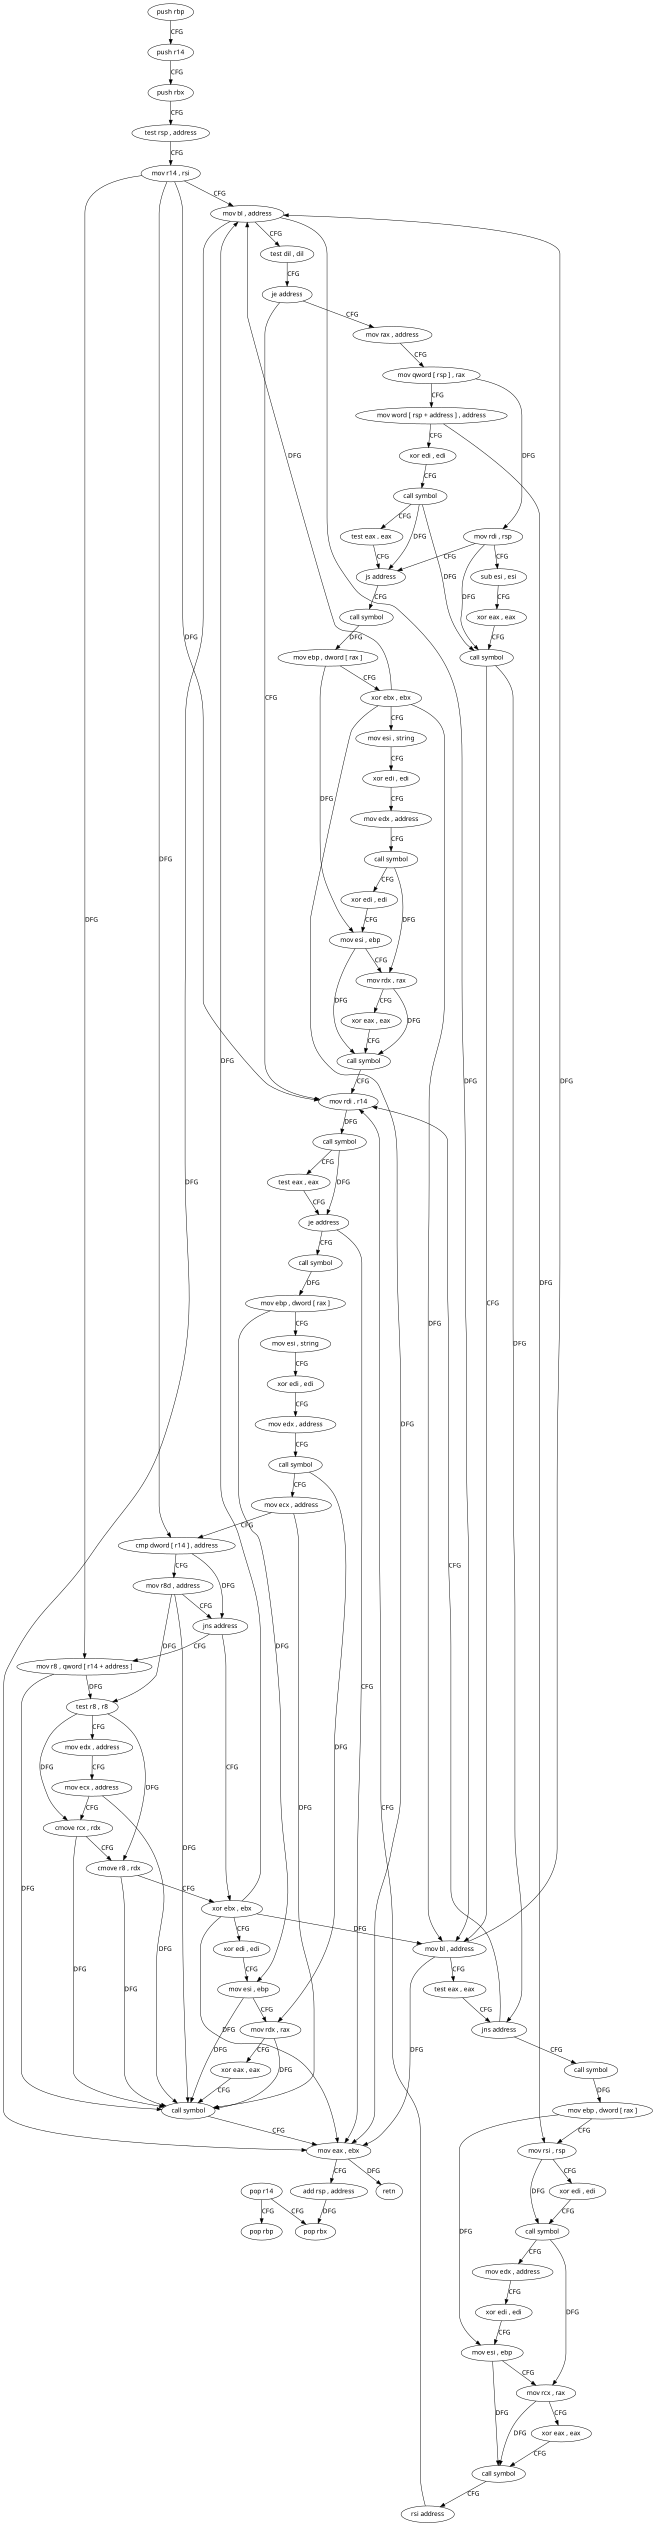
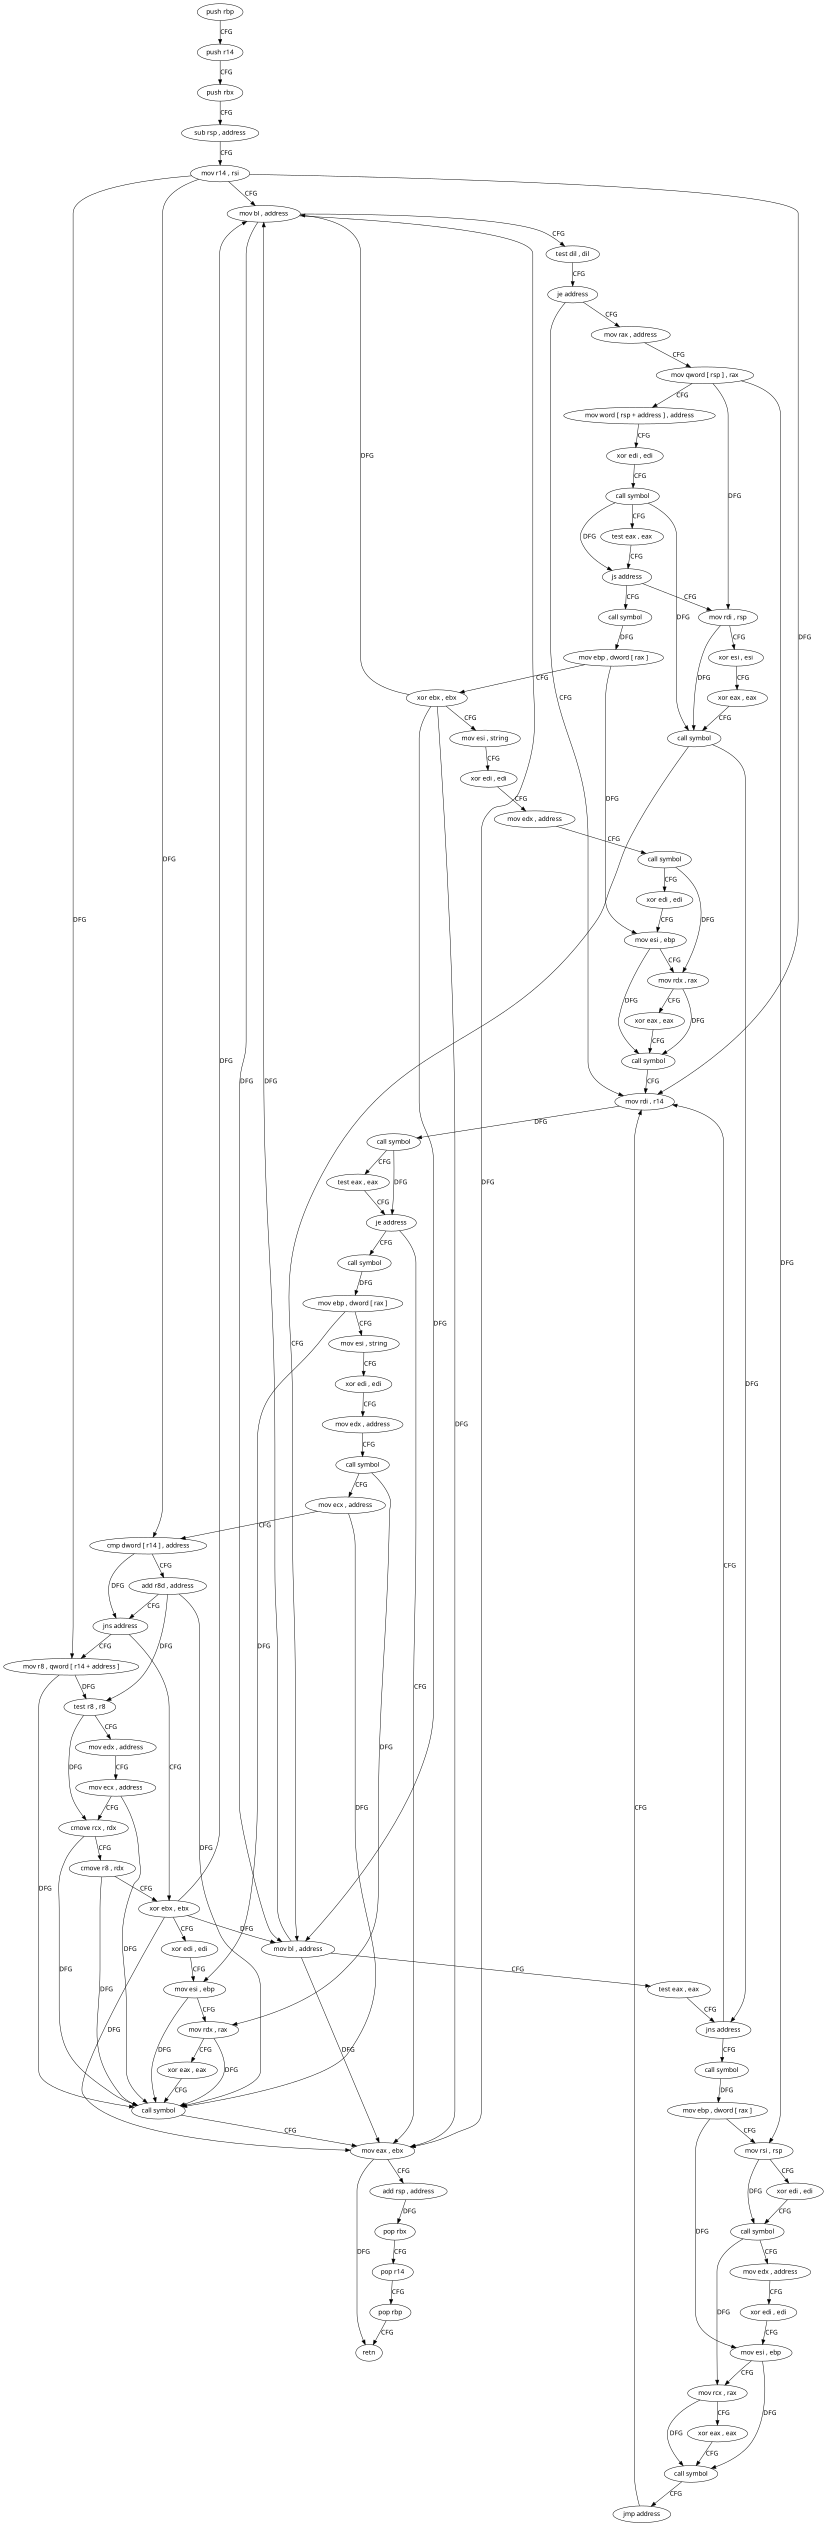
(171, 133) -> (220, 133)
(440, 556) -> (673, 596)
(499, 577) -> (736, 658)
(540, 1259) -> (781, 1250)
(173, 1586) -> (168, 1586)
(145, 1779) -> none
(287, 2210) -> (394, 2250)
none -> (381, 2331)
(428, 2514) -> (642, 2514)
